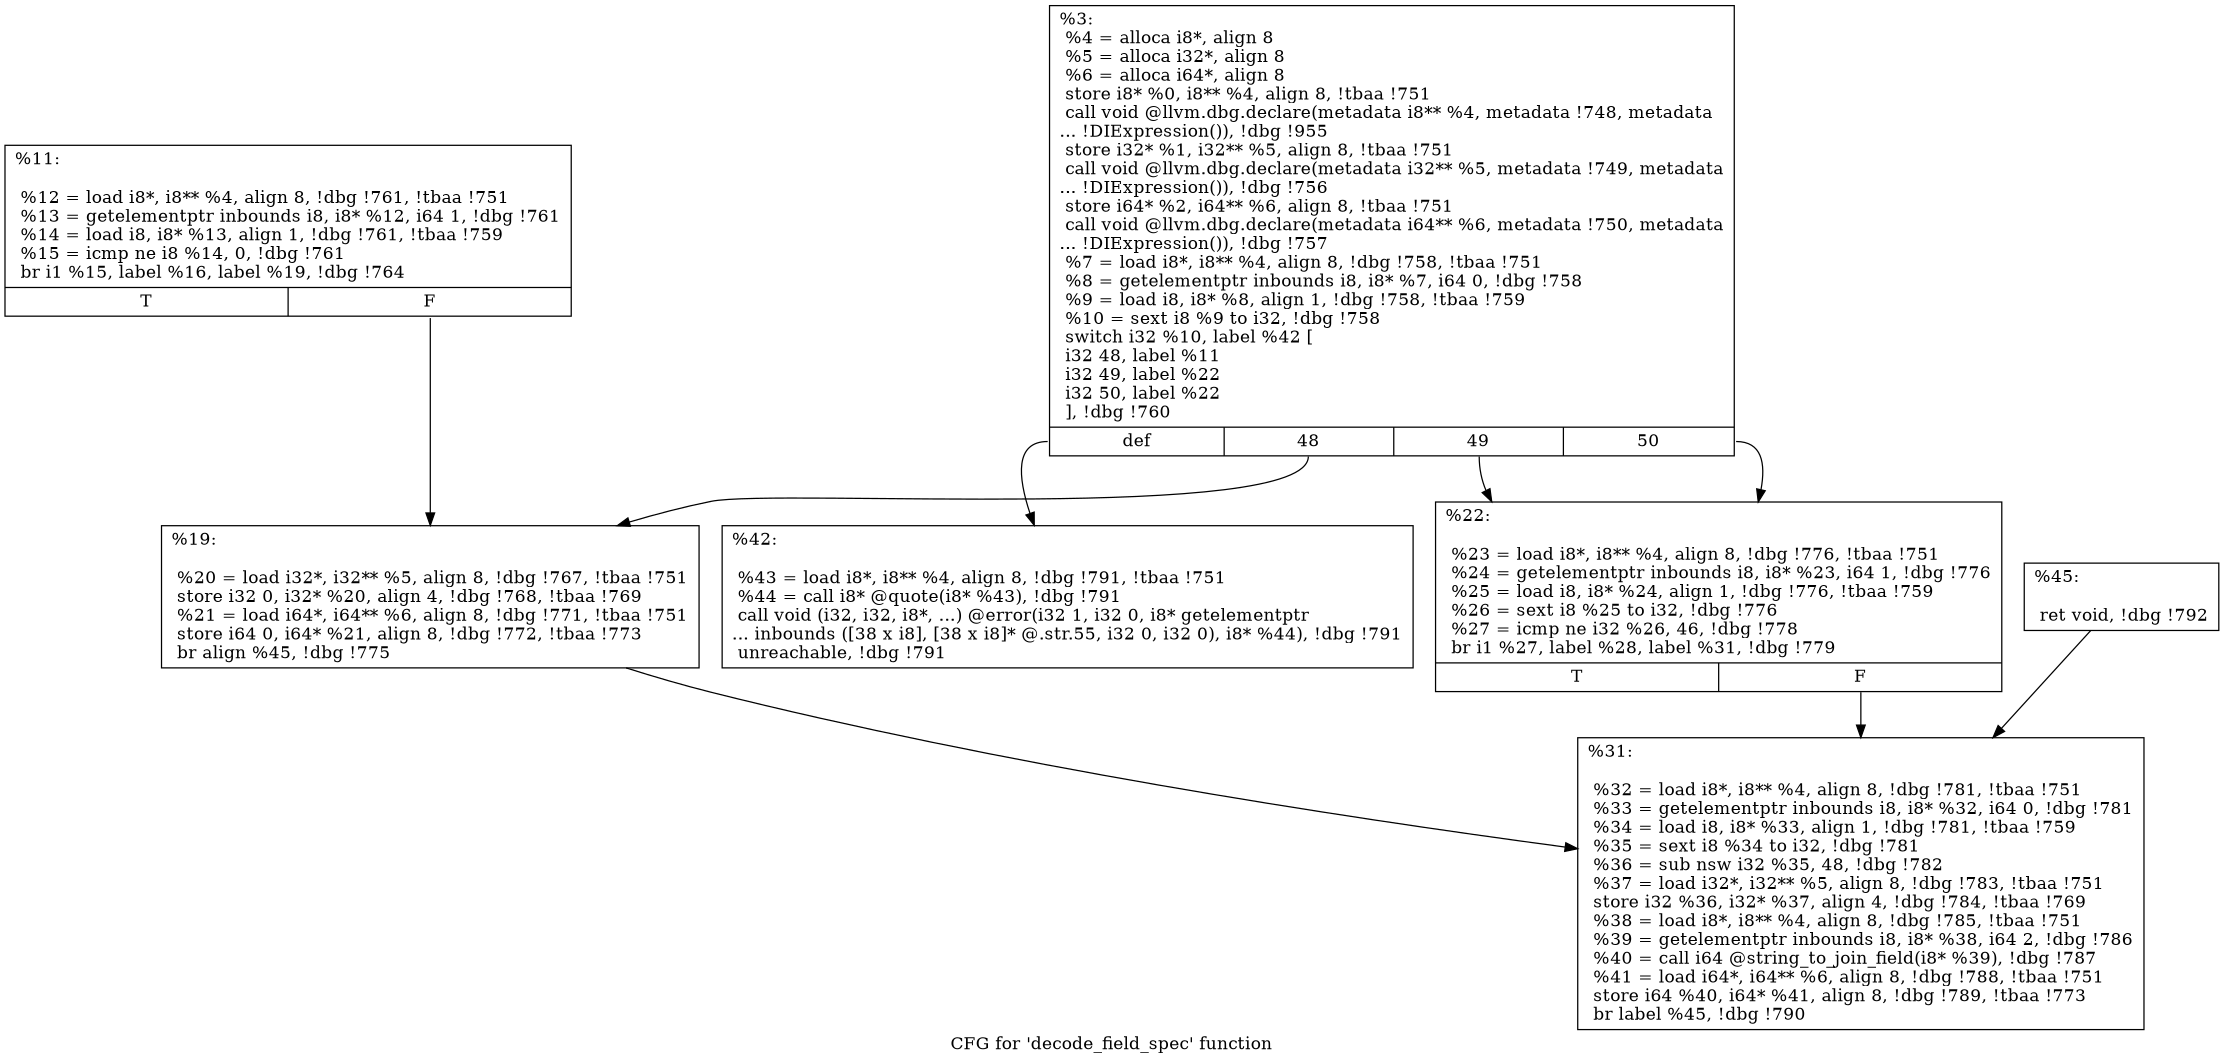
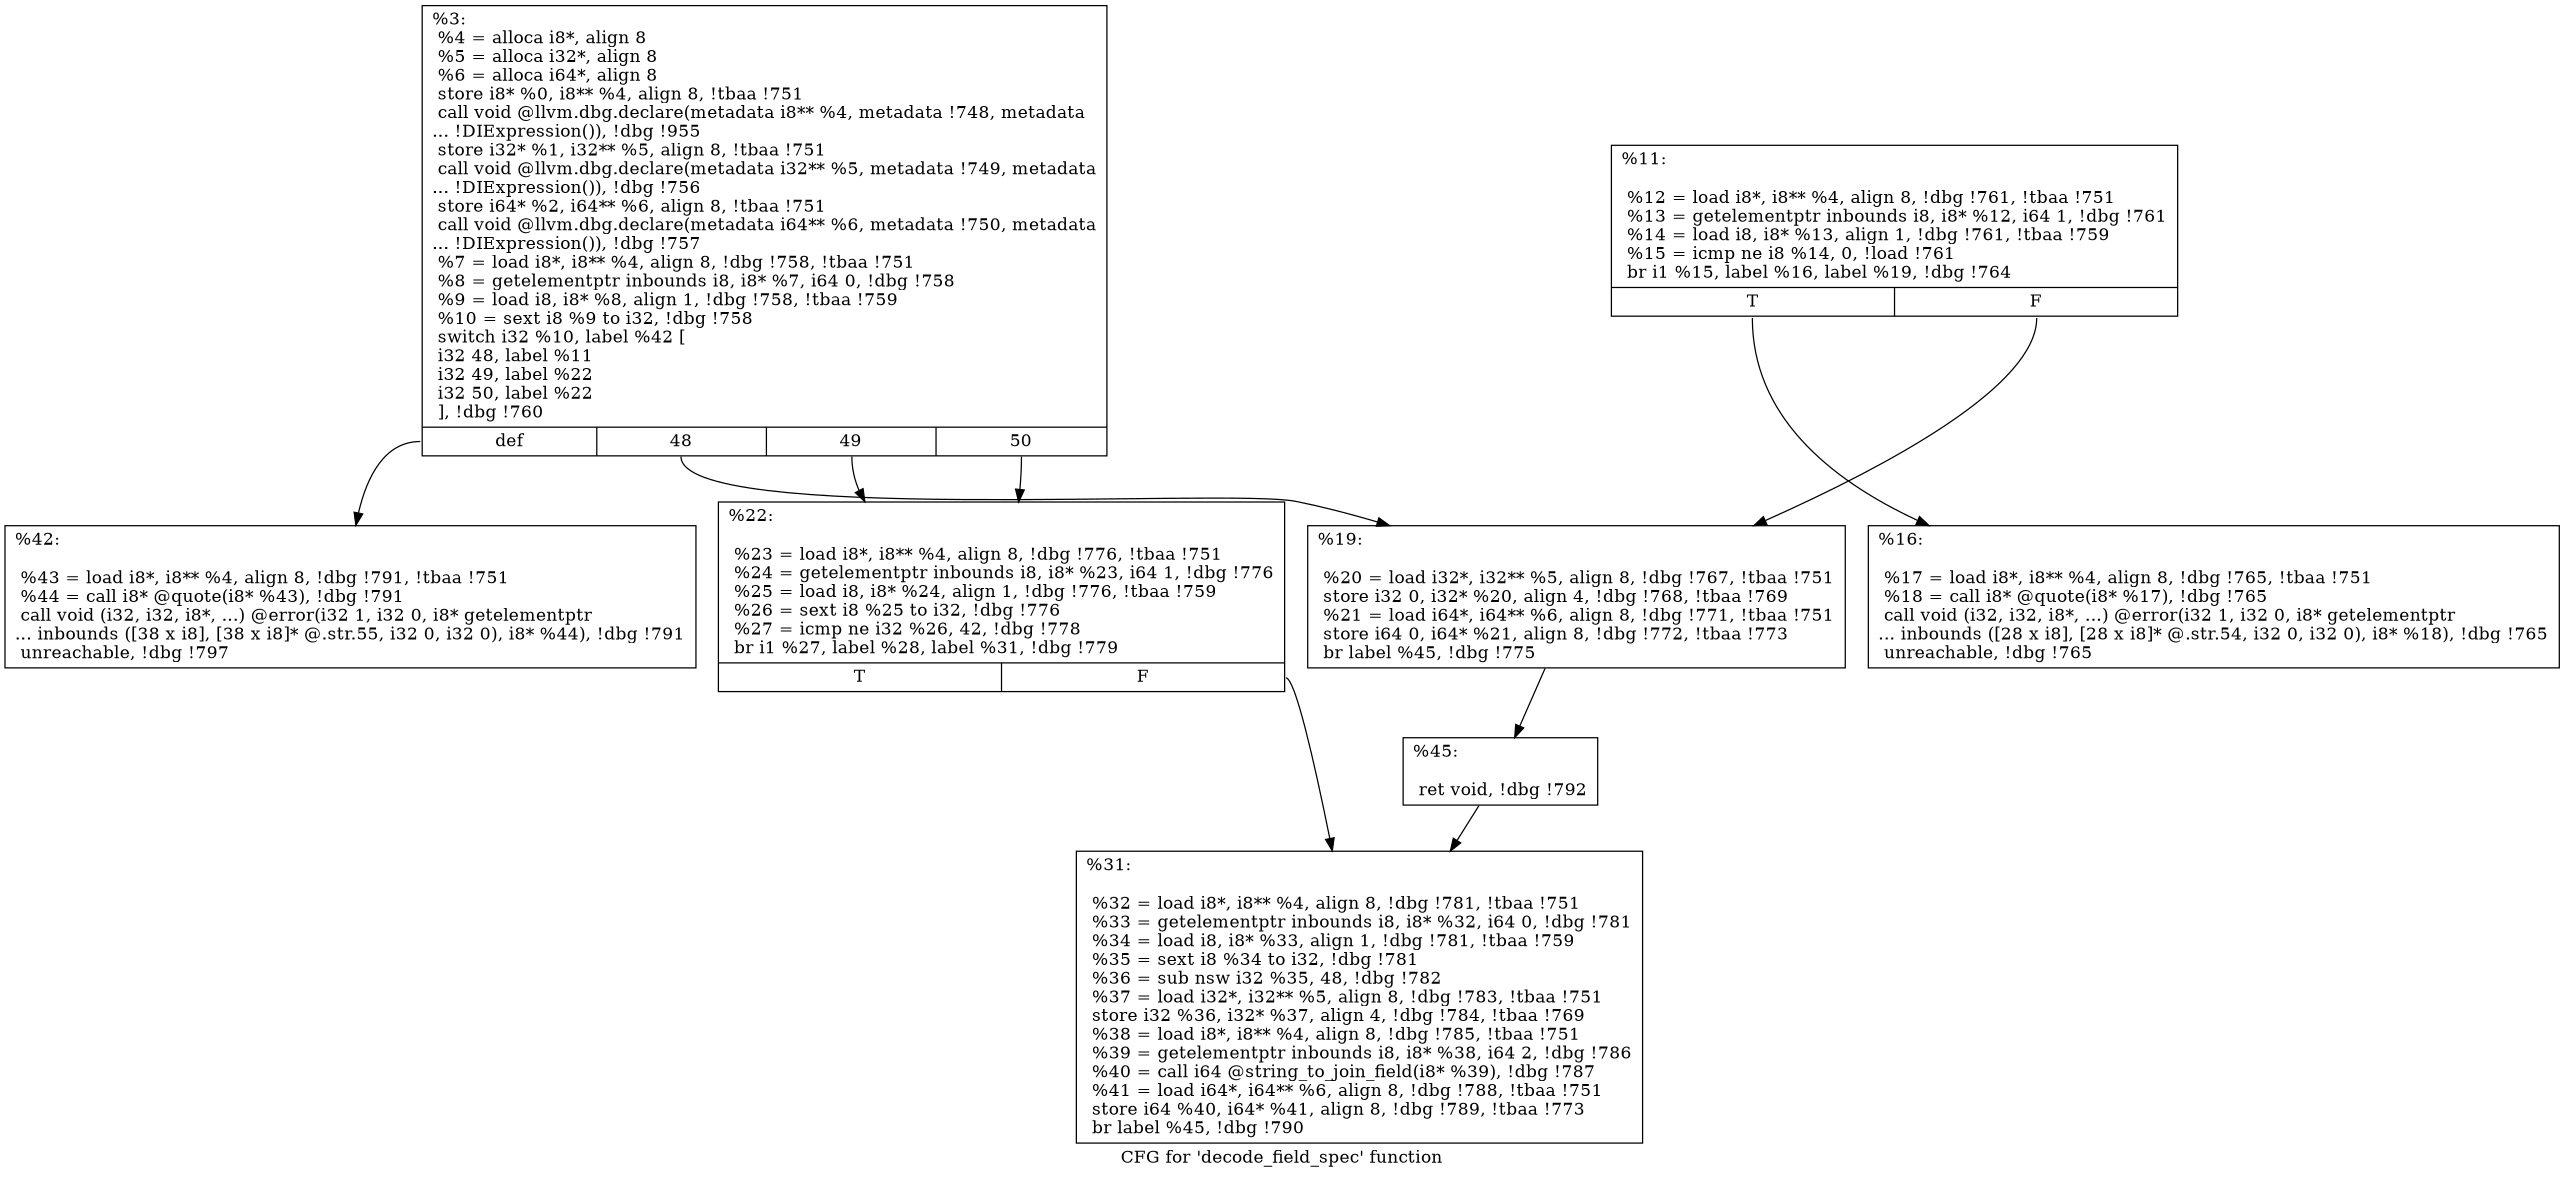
(180, 254) -> (1789, 254)
none -> (2214, 597)
(1622, 629) -> (905, 629)
(281, 653) -> (1427, 653)
(839, 653) -> (122, 653)
(1093, 773) -> (1532, 697)
